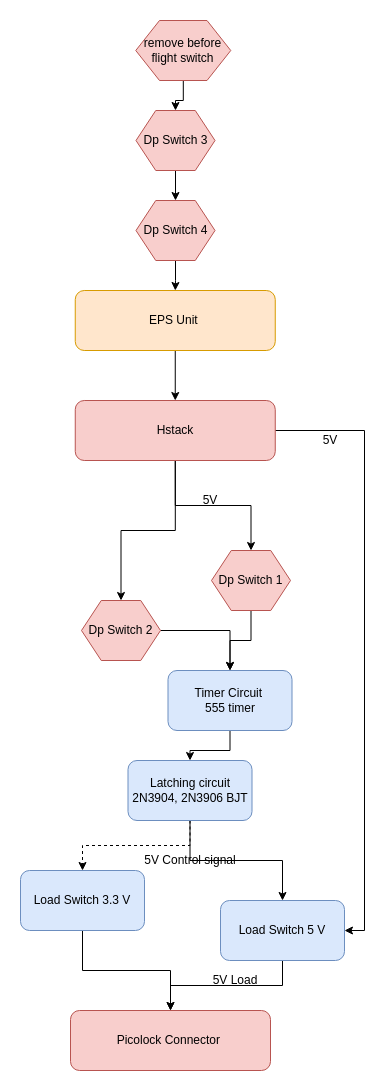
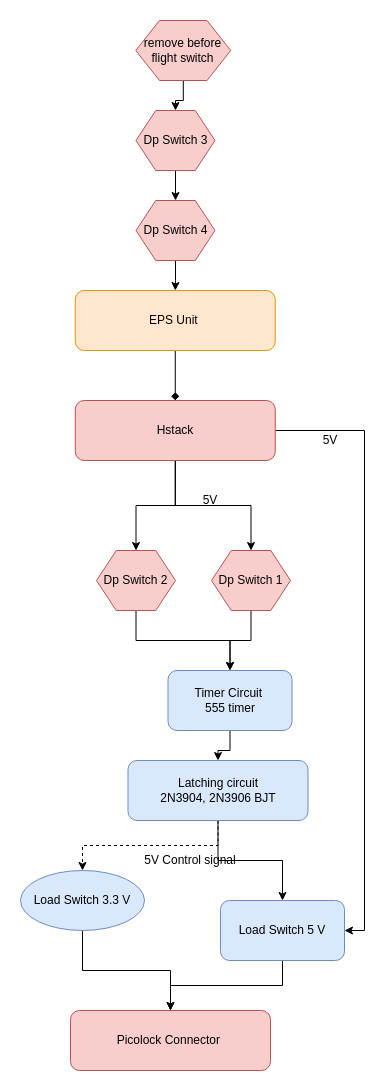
(175, 392) -> (175, 391)
(121, 631) -> (136, 581)
(190, 791) -> (218, 791)
(83, 901) -> (83, 901)
(236, 981) -> none
